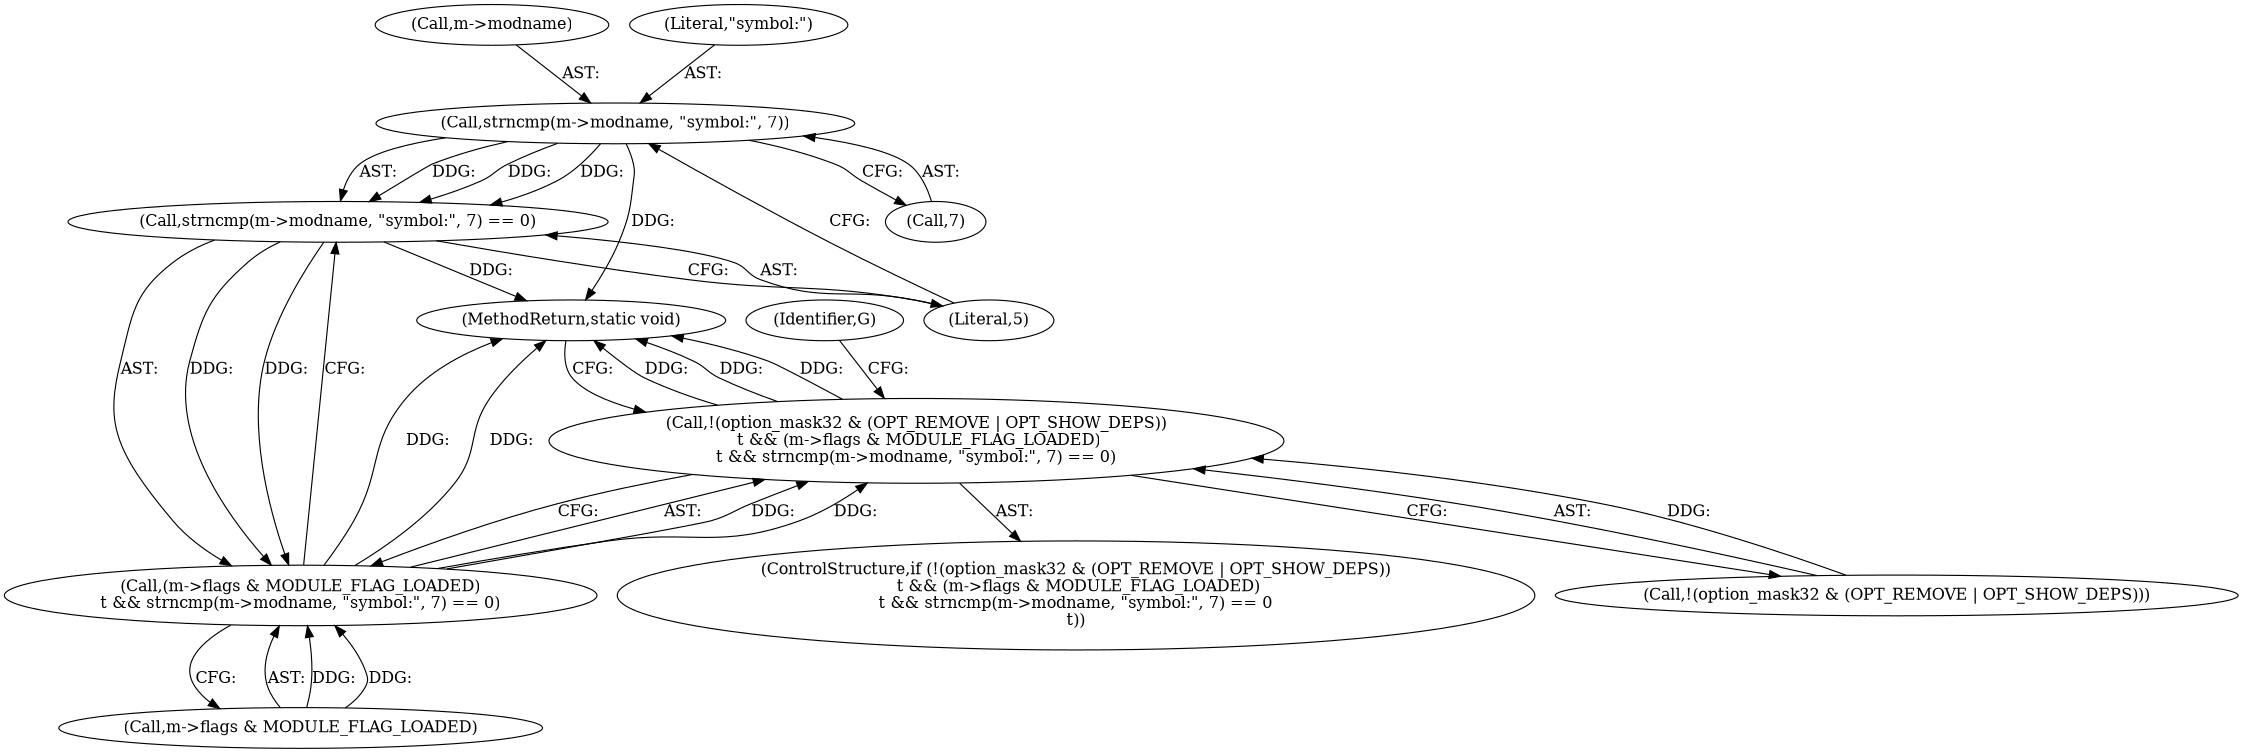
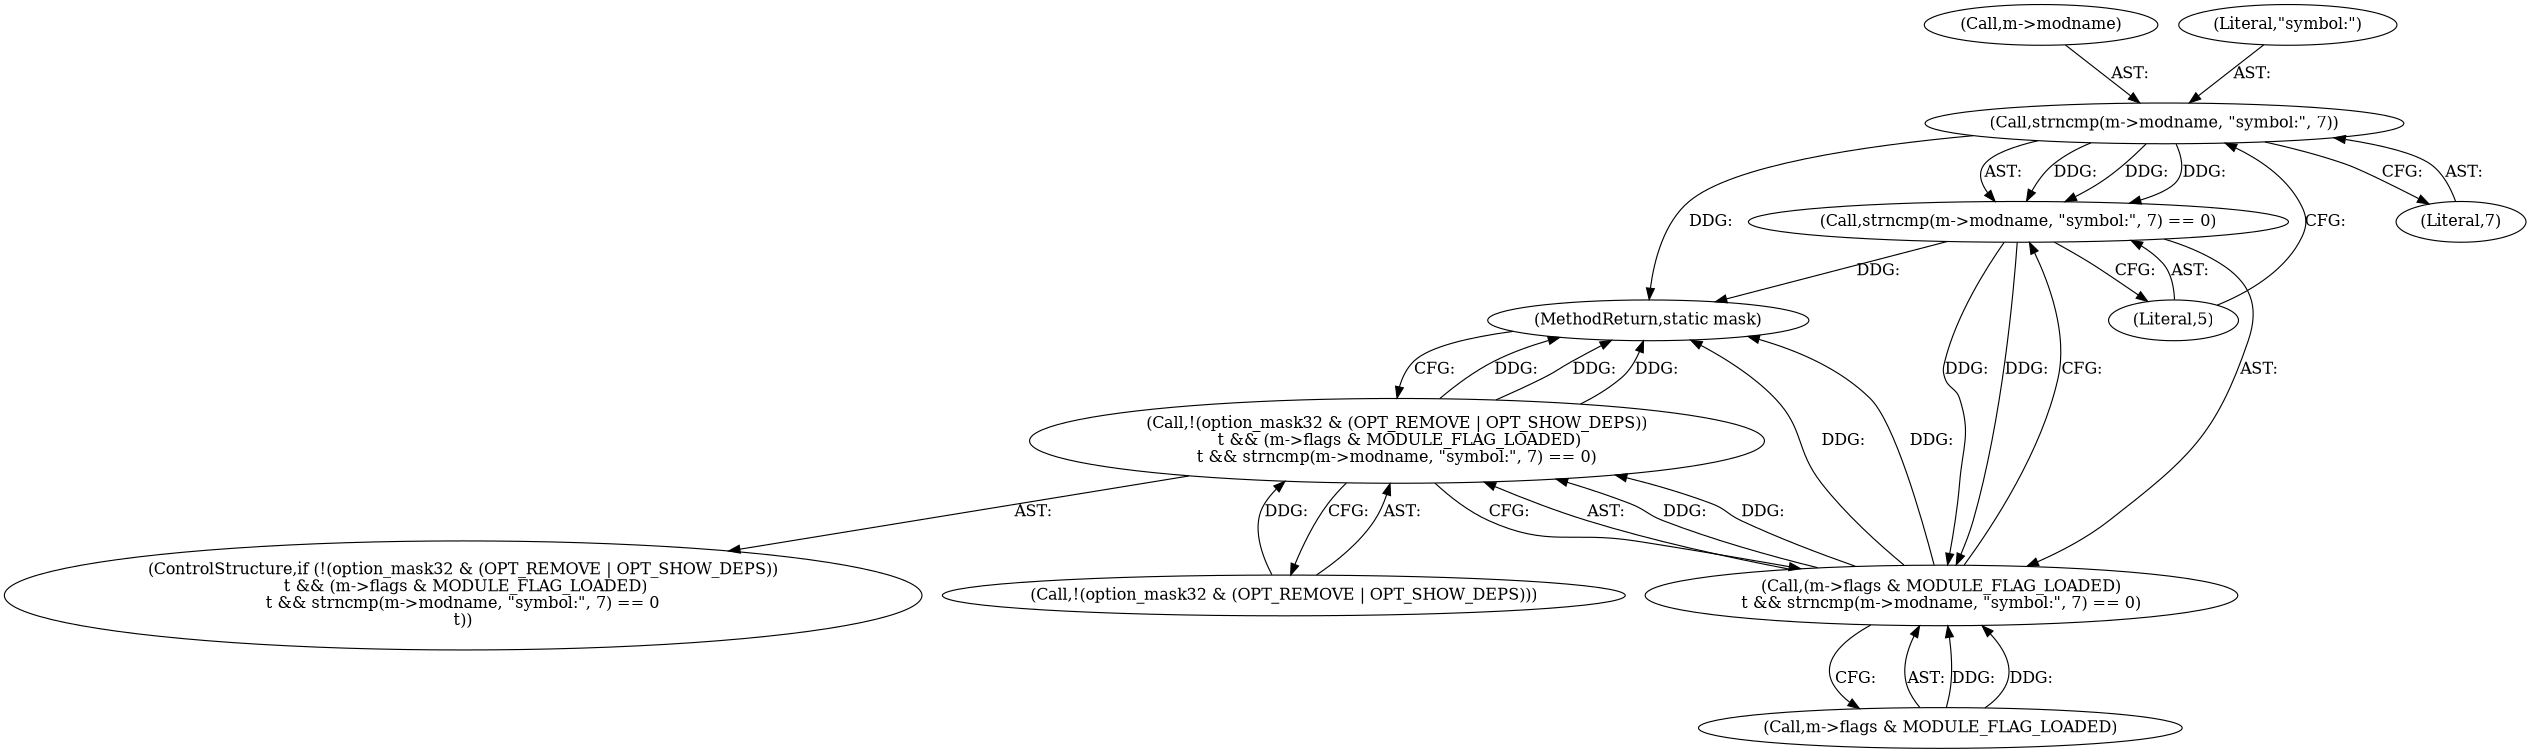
(936, 222) -> (2461, 222)
(571, 320) -> (1648, 320)
(825, 320) -> none
